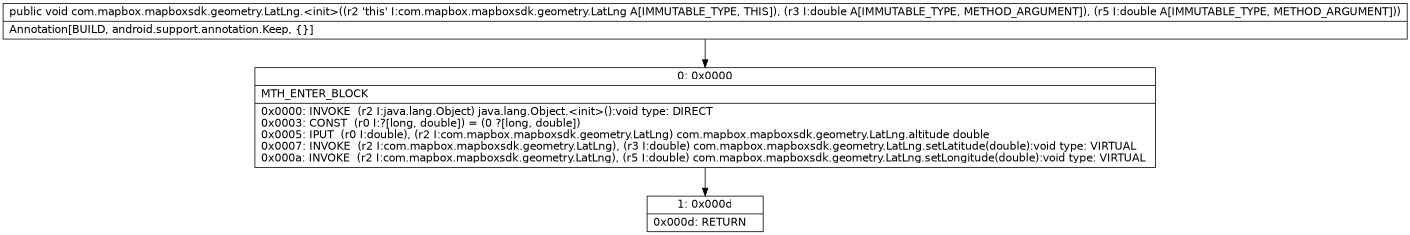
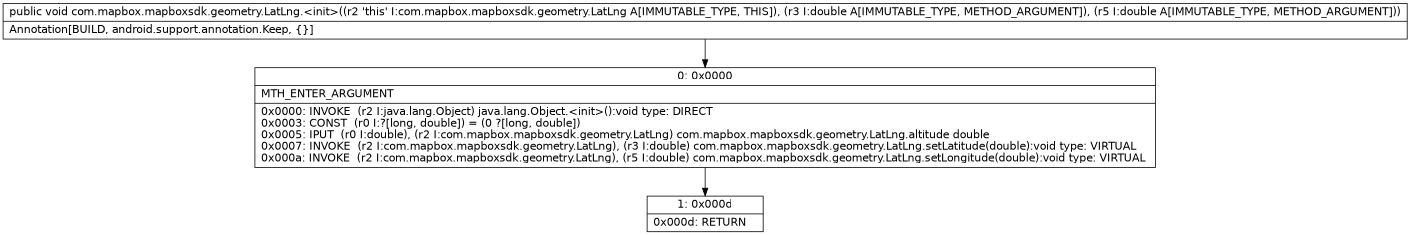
(315, 94) -> (328, 94)
